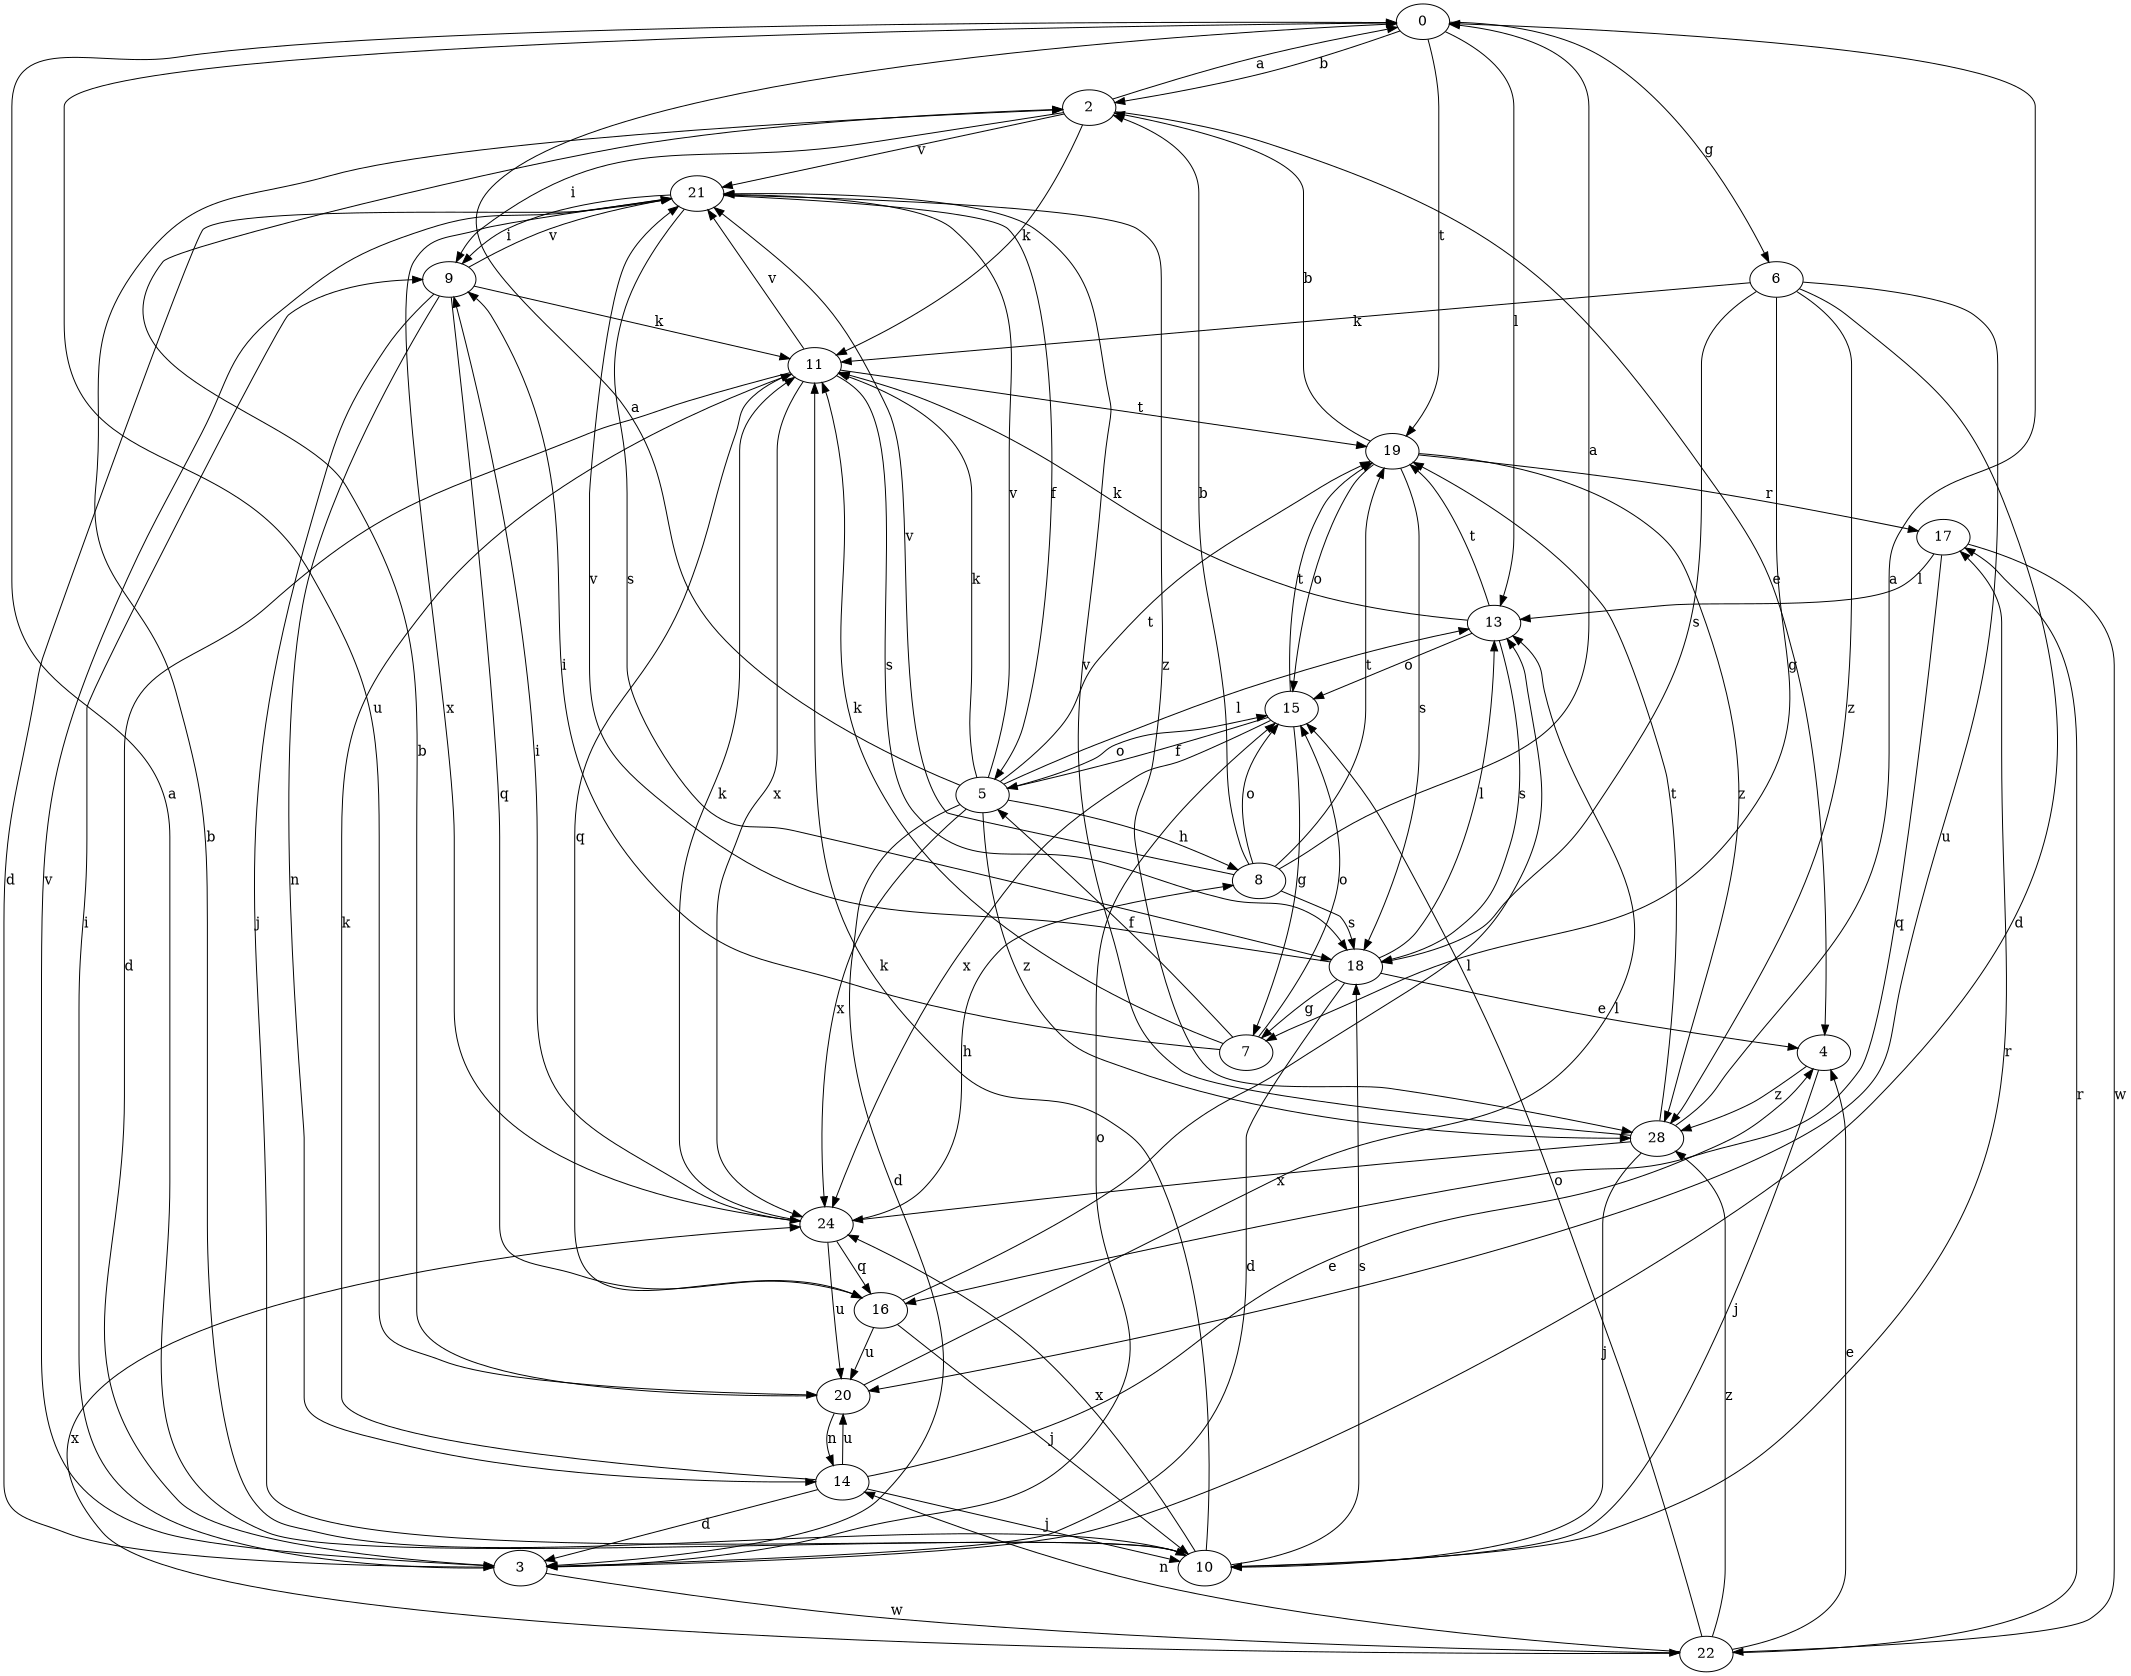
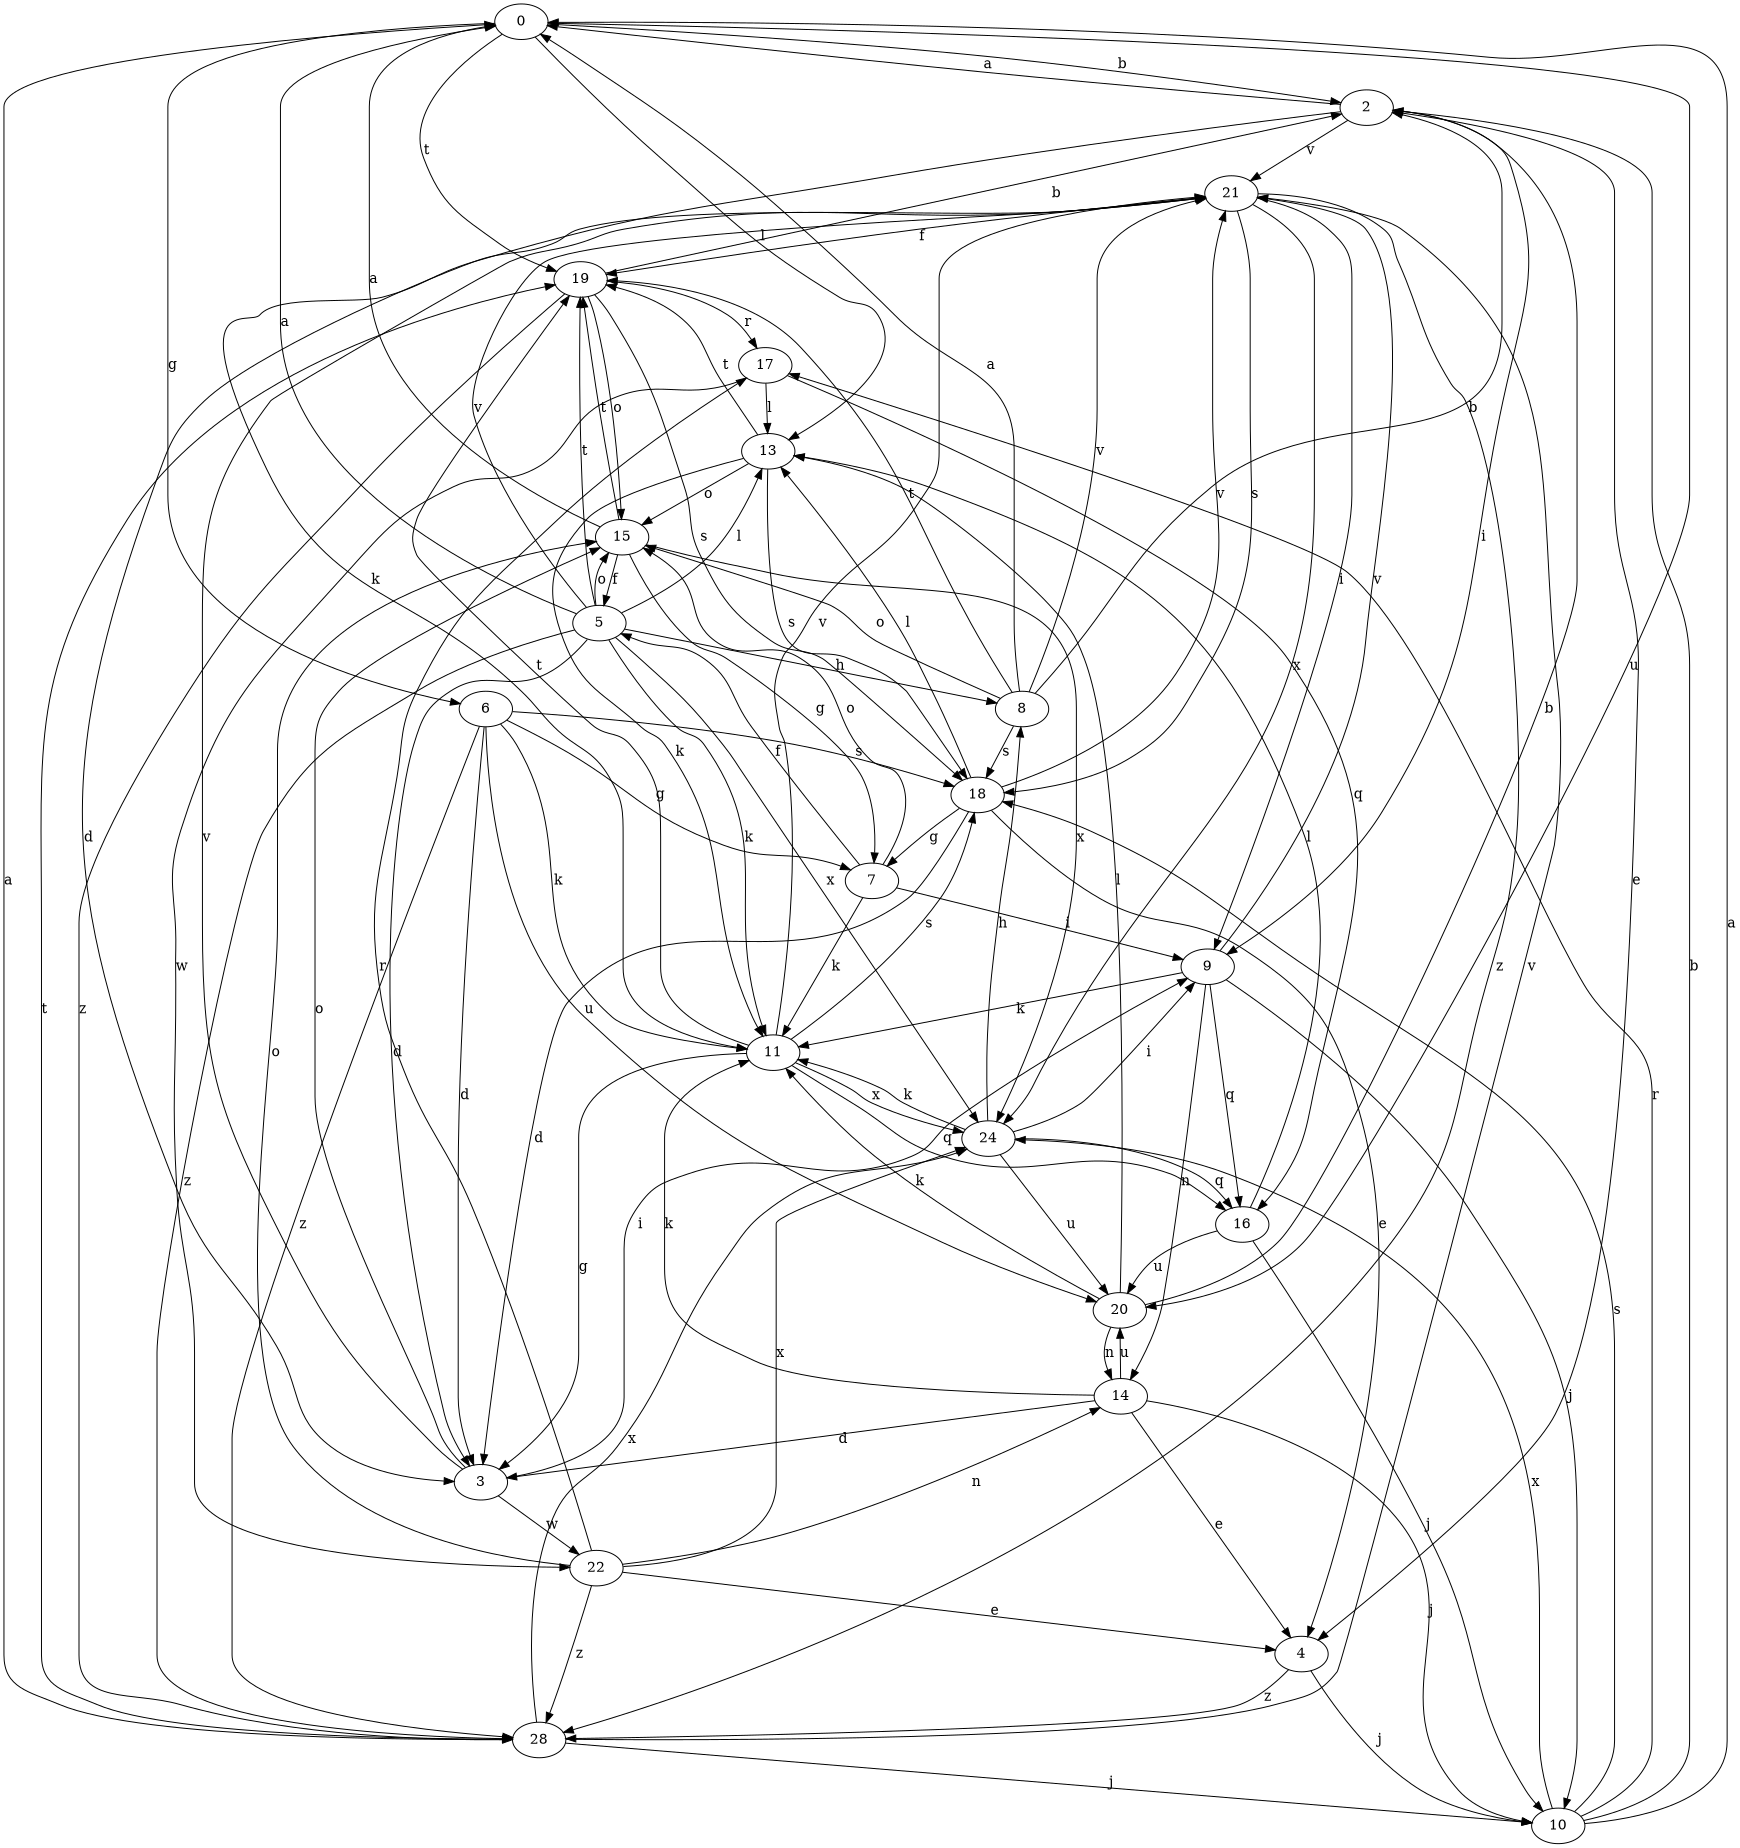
none -> (374, 311)
(1046, 356) -> (910, 230)
(129, 967) -> (584, 1267)
(922, 1034) -> (936, 1201)
